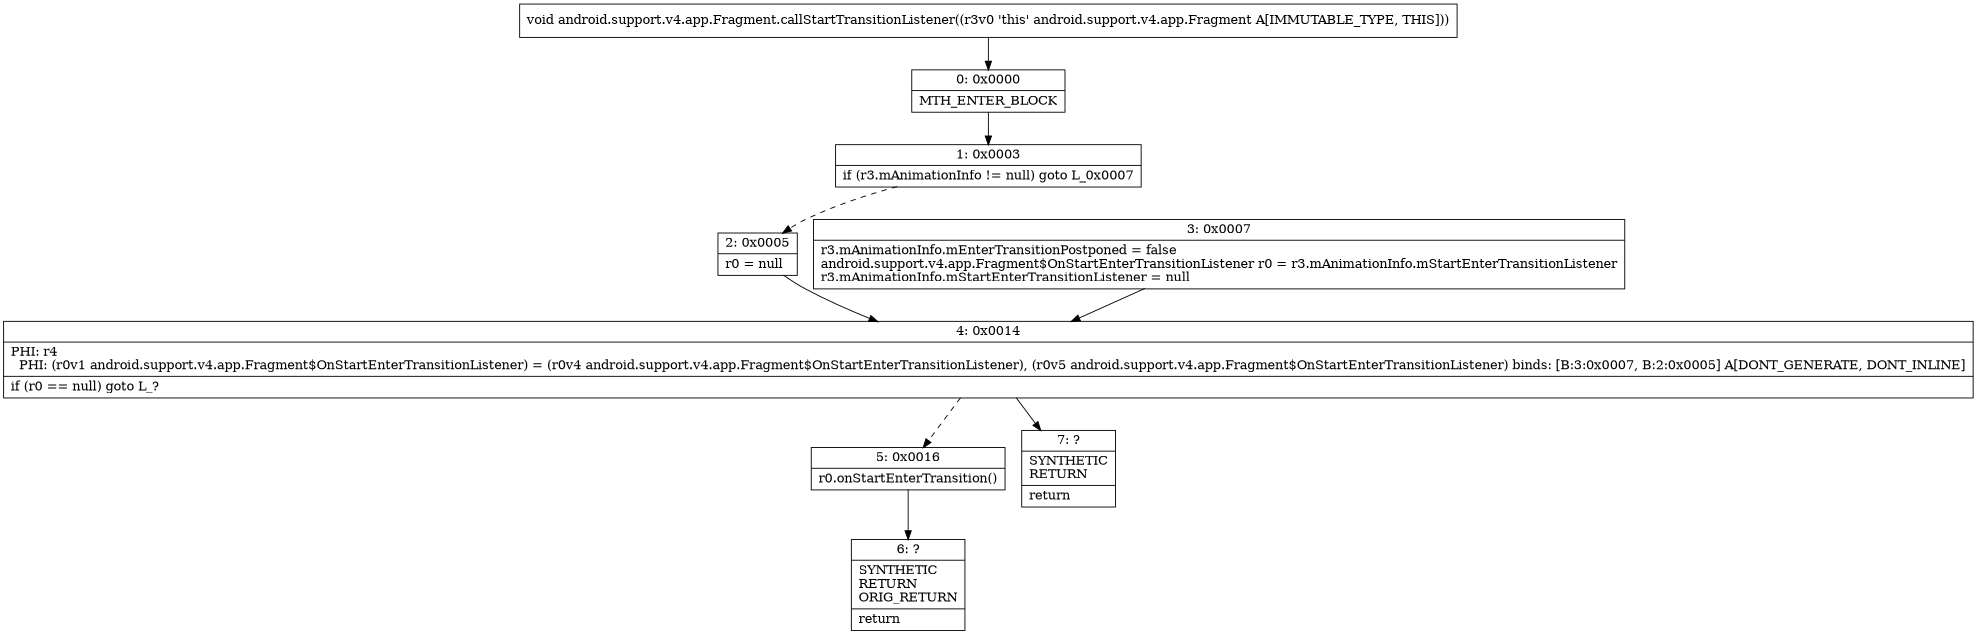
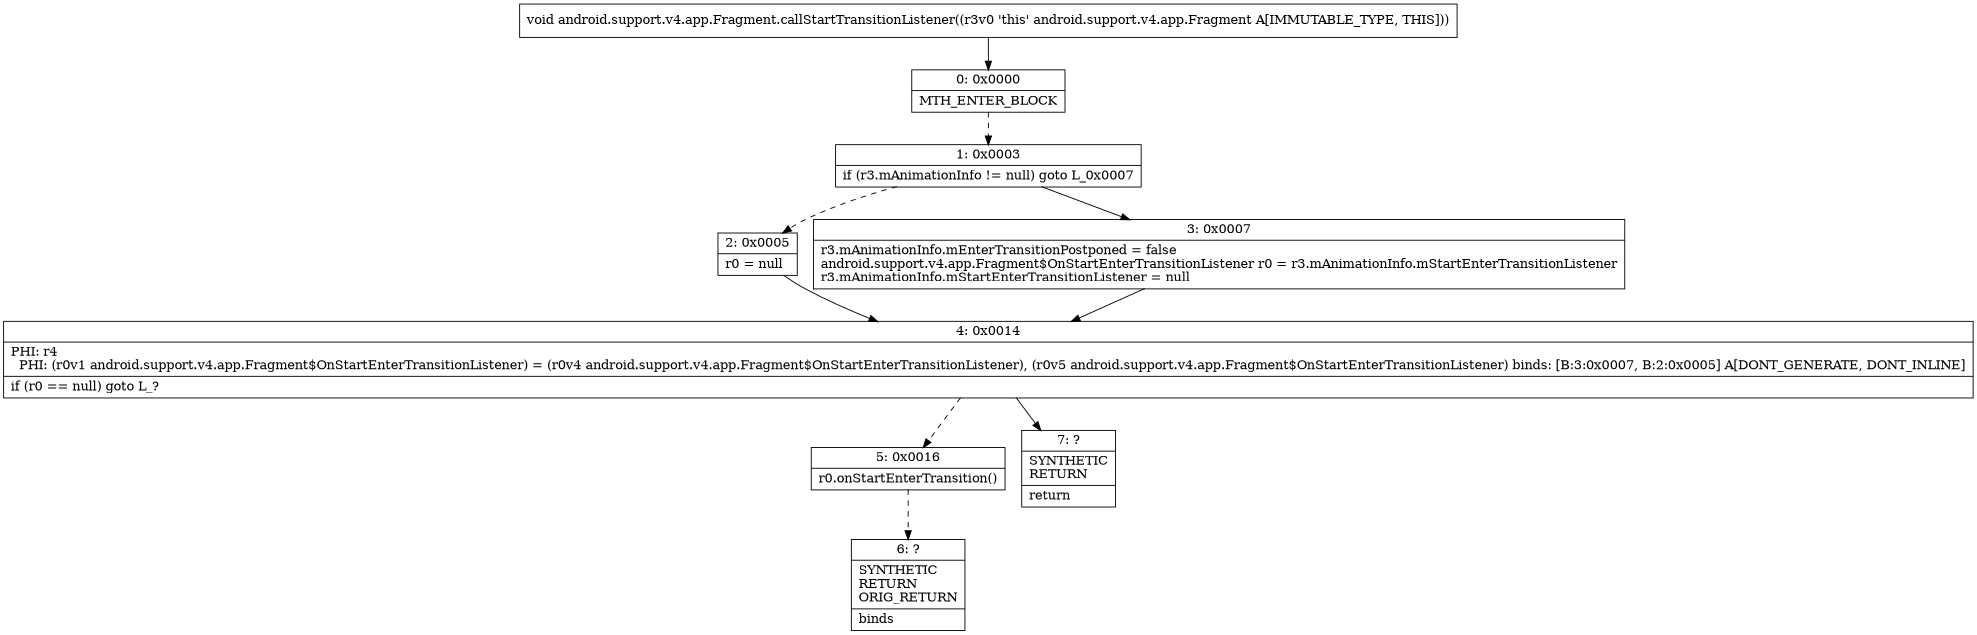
(988, 124) -> (988, 124)
none -> (1081, 202)
(908, 510) -> (908, 510)
(879, 619) -> (877, 619)
